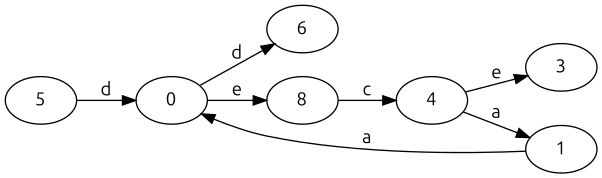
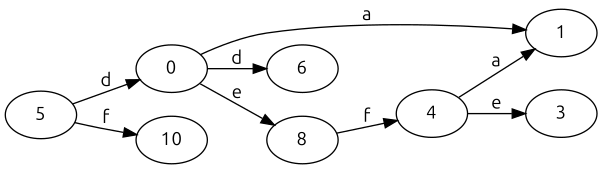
(367, 90) -> (367, 117)
none -> (172, 140)
(368, 149) -> (355, 26)
